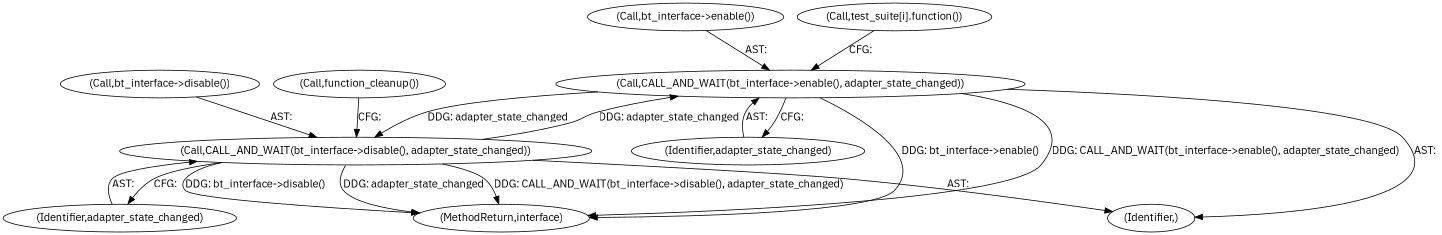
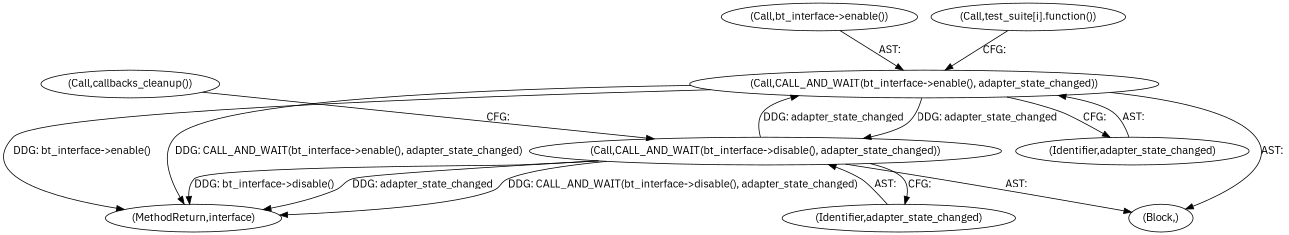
(160, 84) -> none
(360, 84) -> (130, 84)
(1151, 218) -> (1161, 218)
